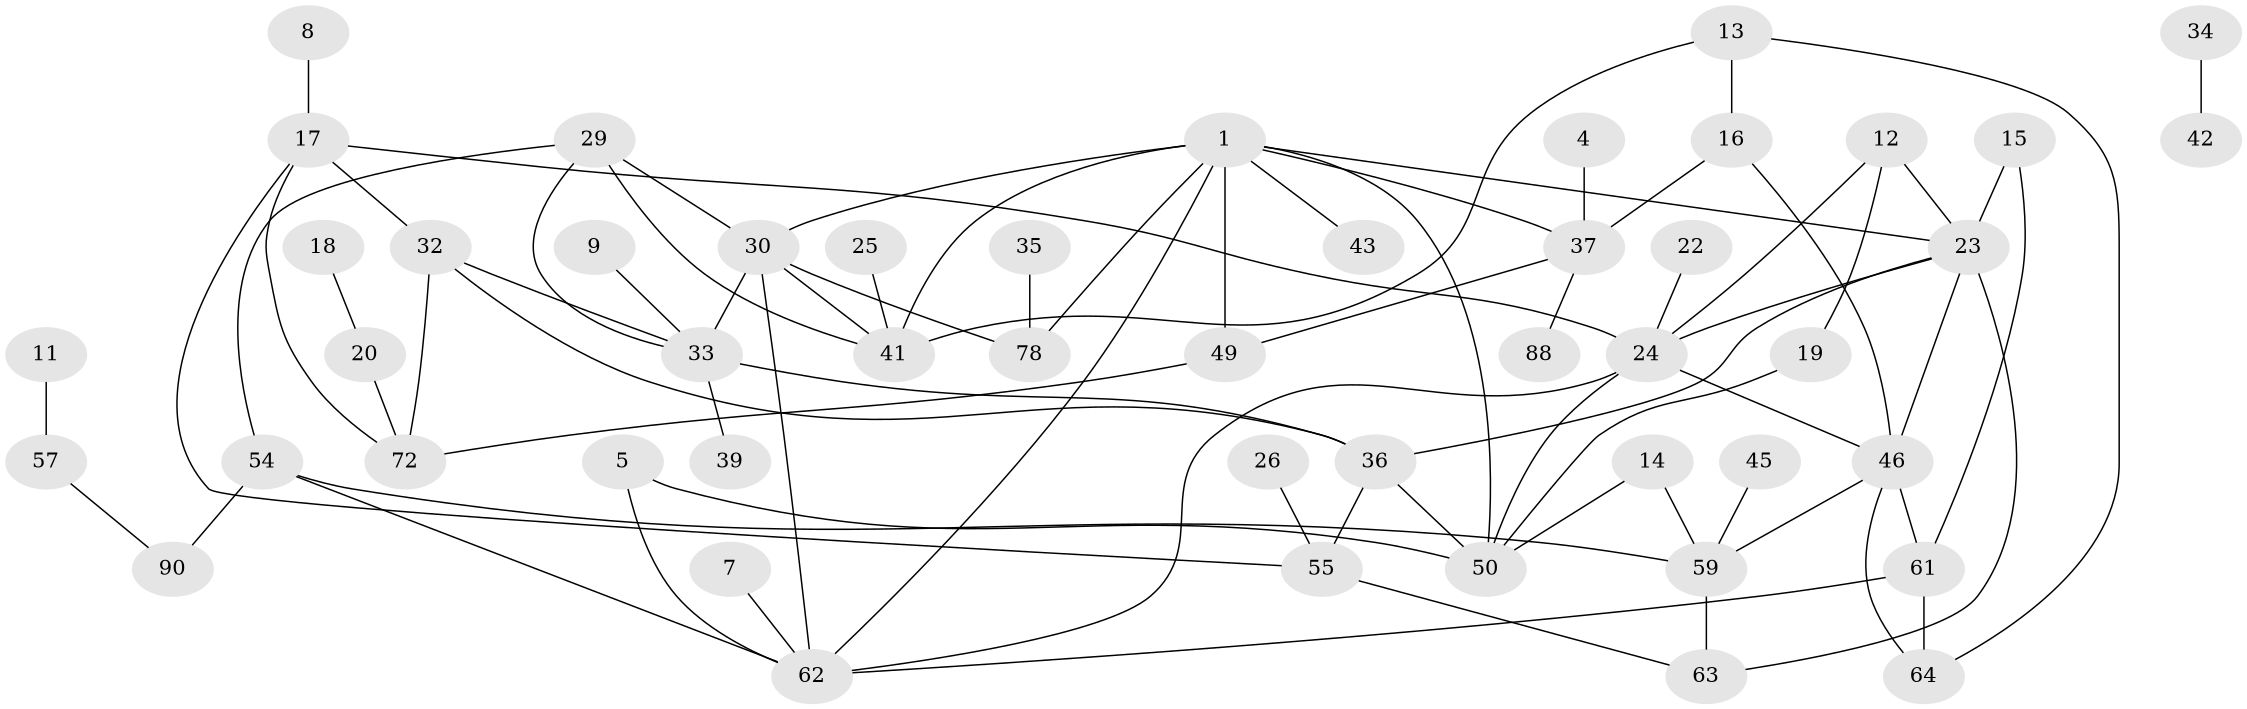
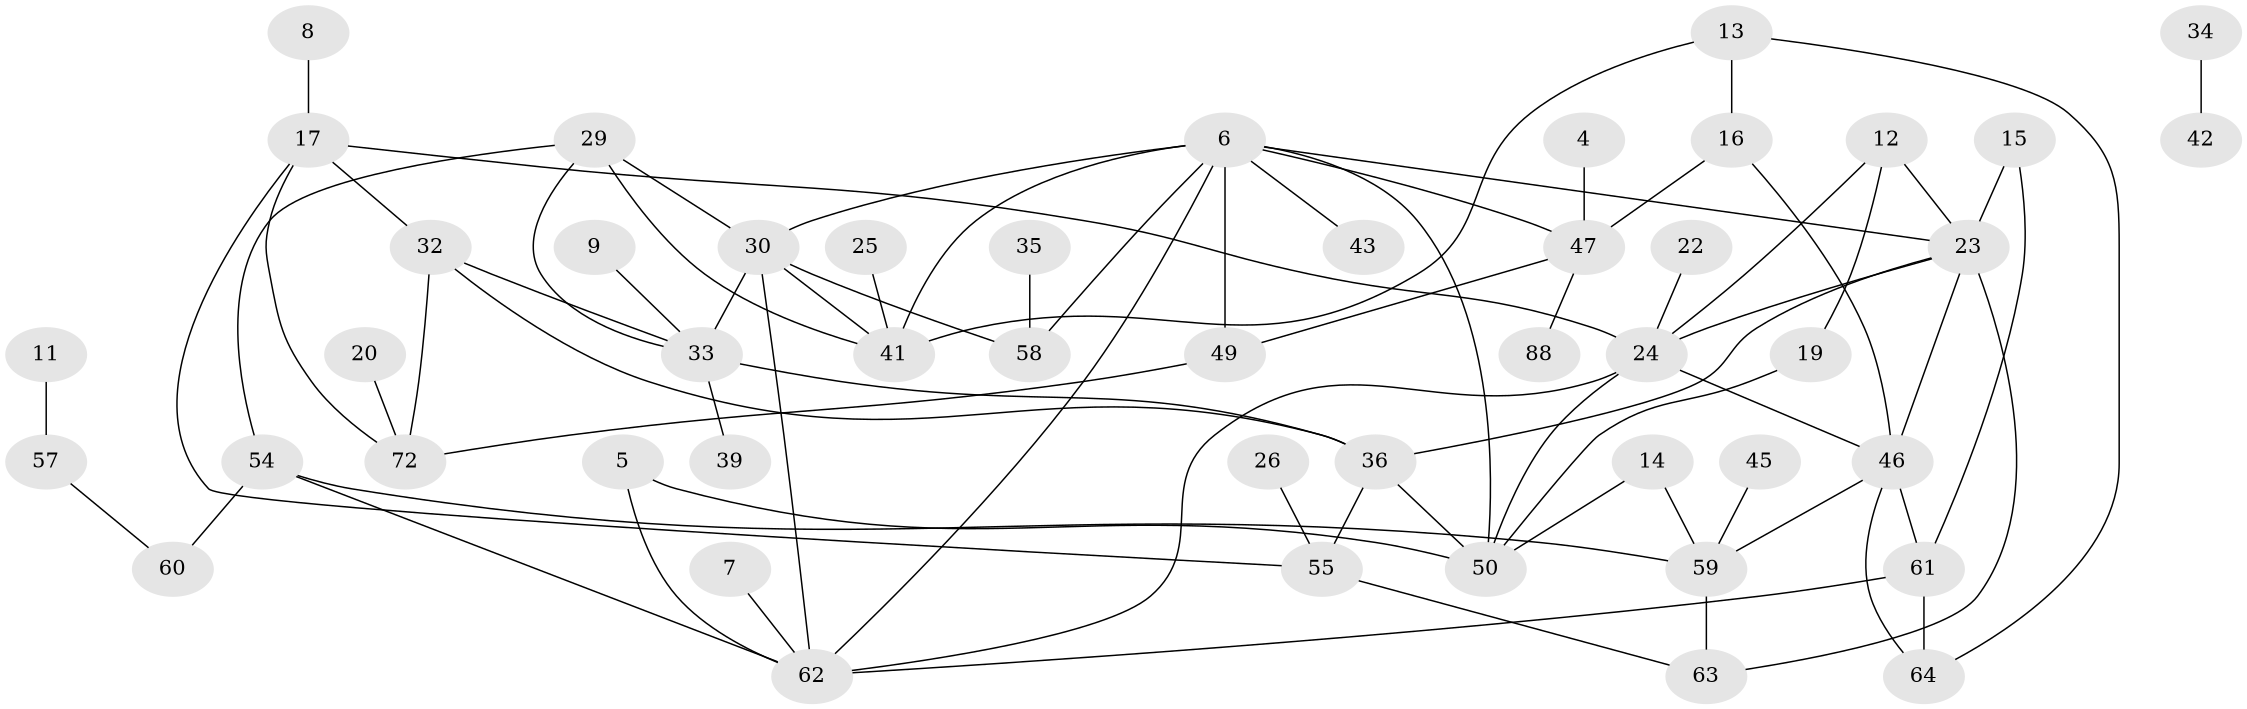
(1225, 140) -> (1225, 140)
(323, 247) -> none
(1584, 247) -> (1584, 247)
(1030, 355) -> (1030, 355)
(173, 569) -> (173, 569)
